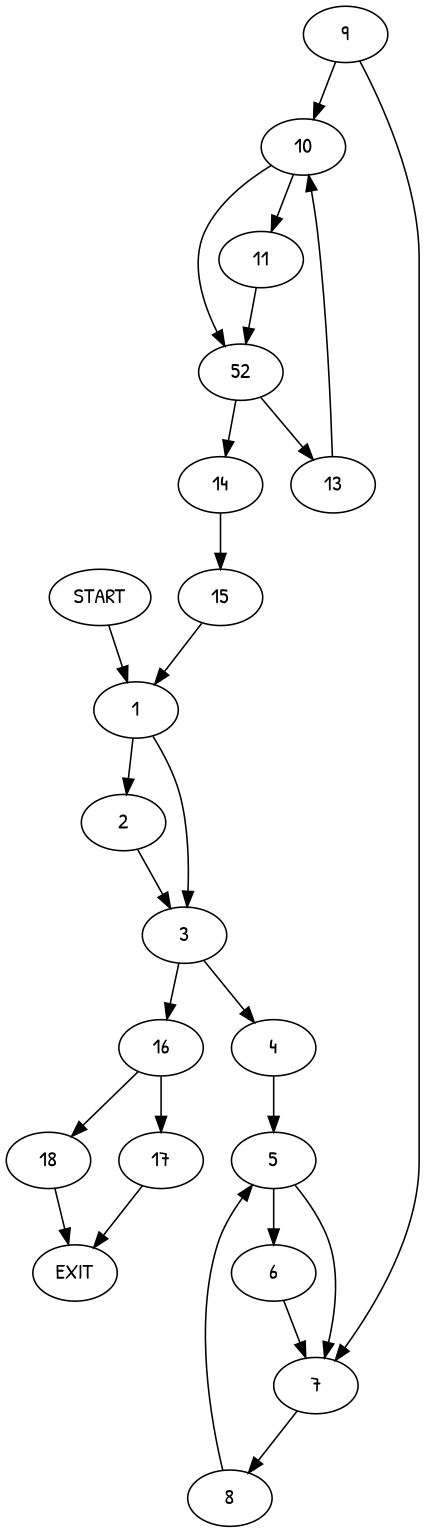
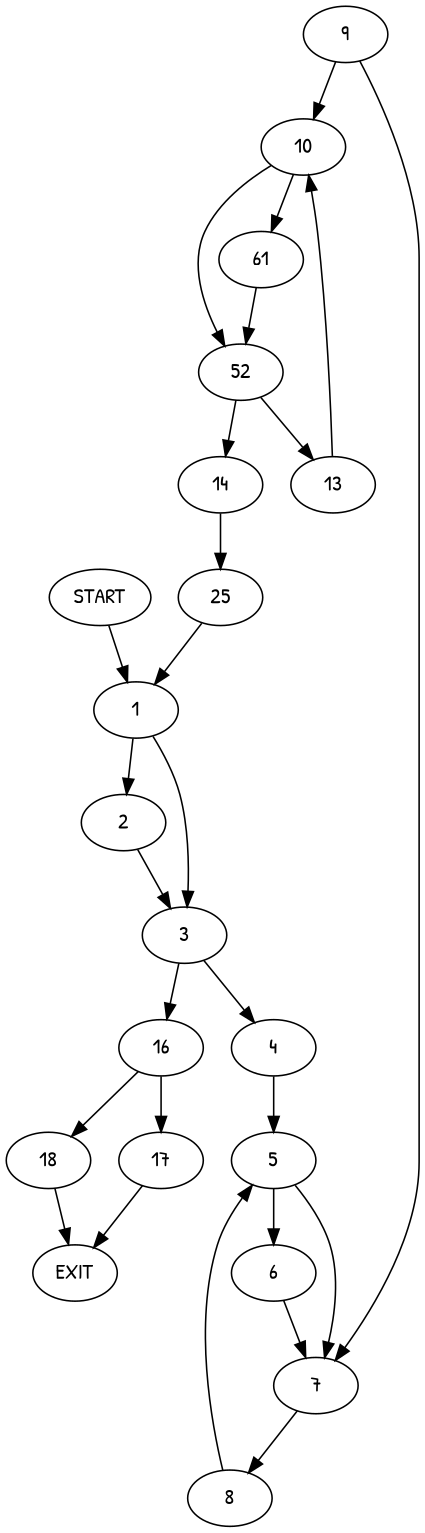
(261, 260) -> (261, 260)
(221, 597) -> (221, 597)
